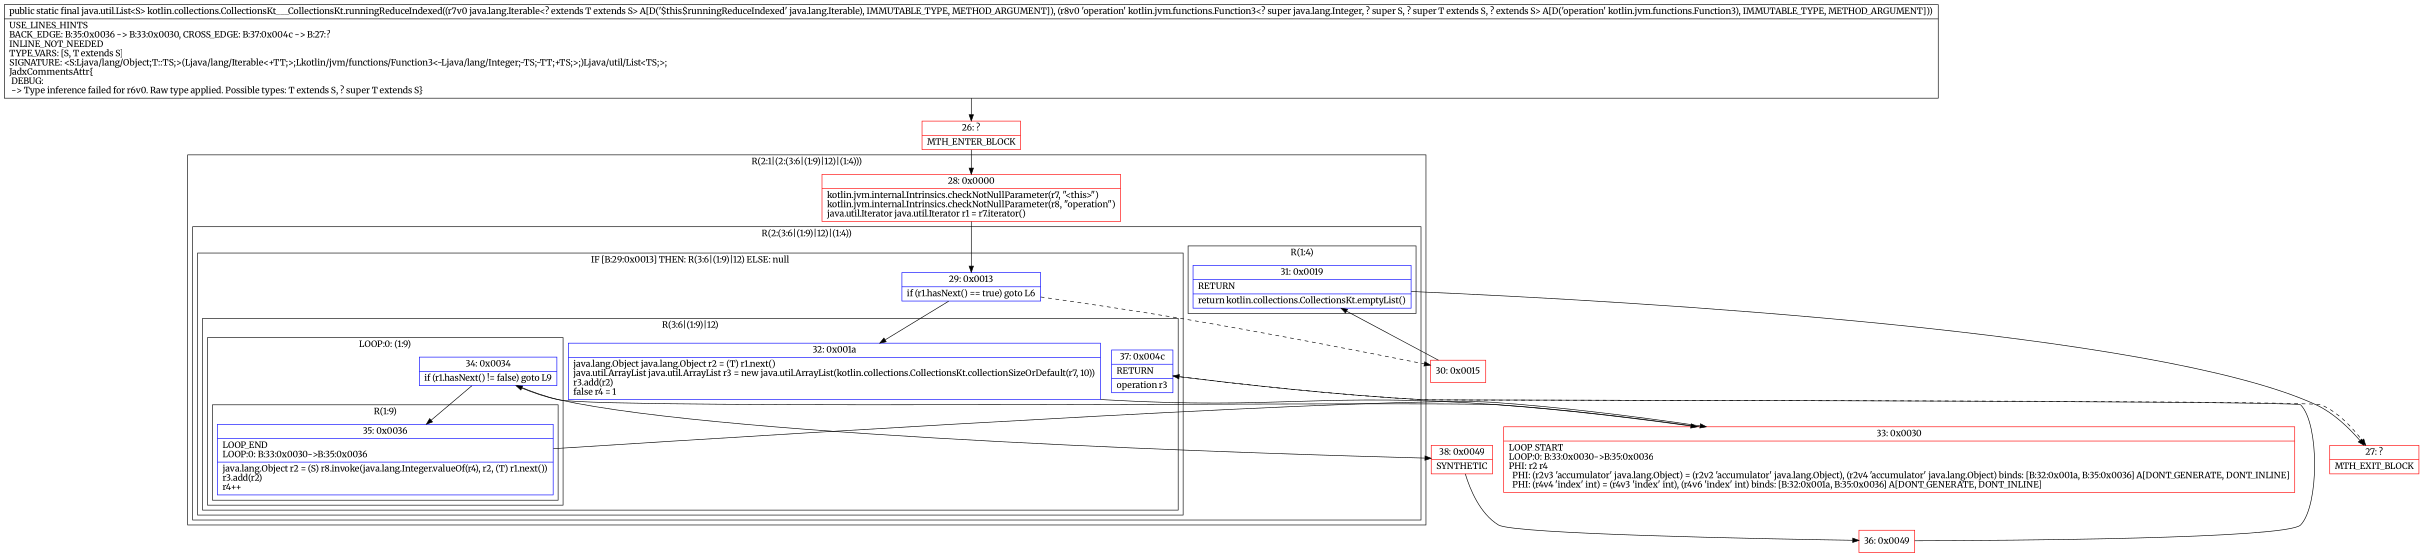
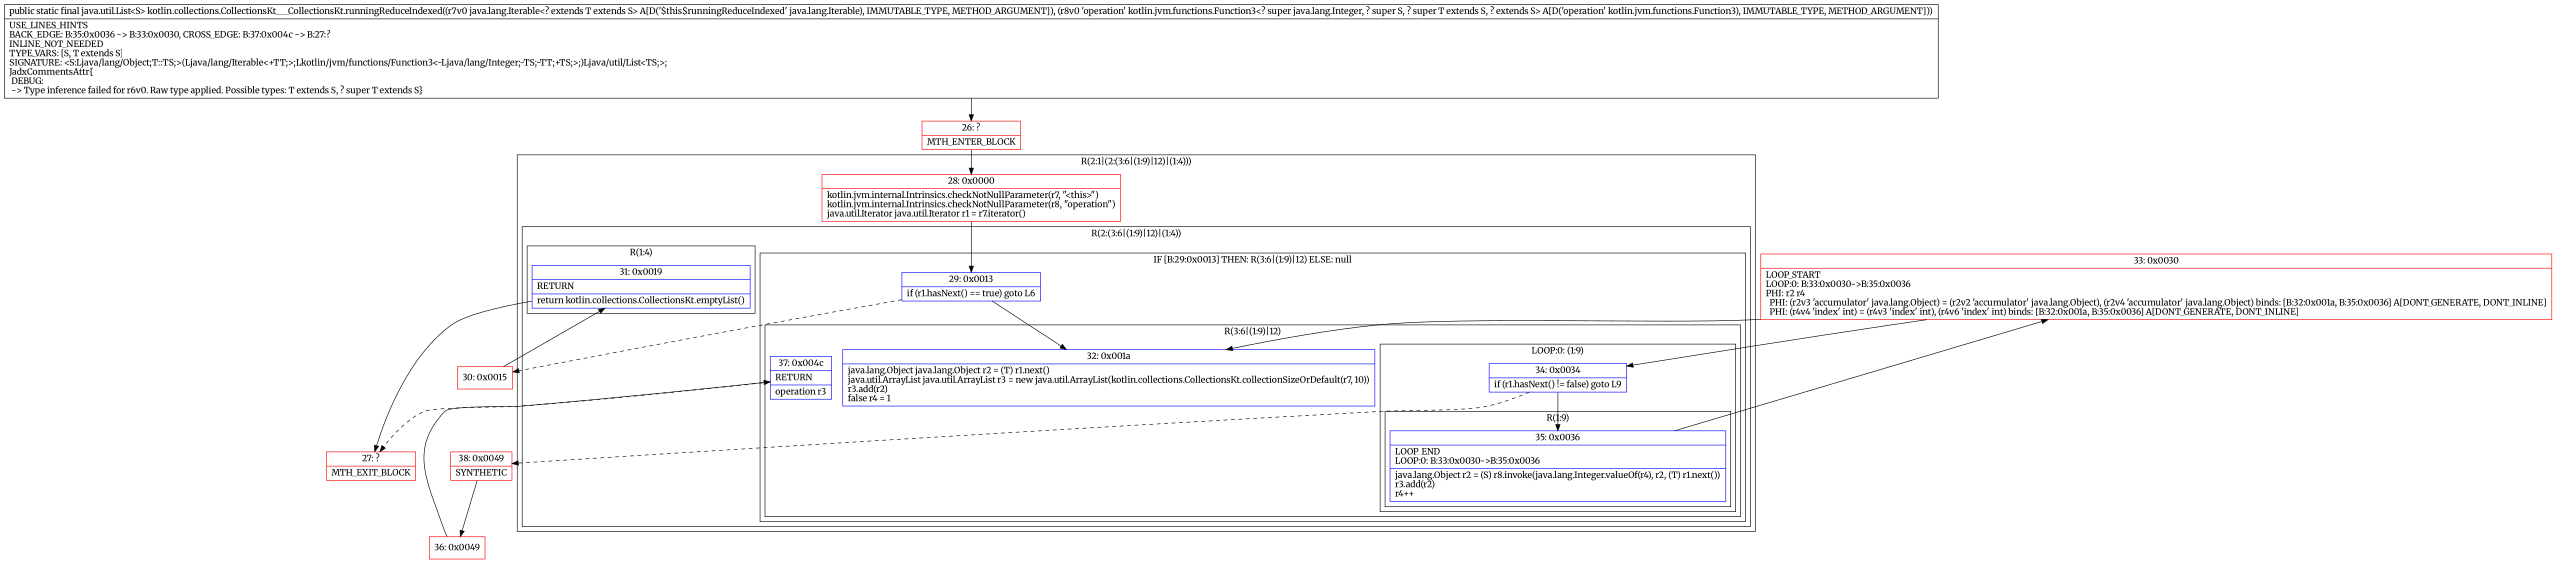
(1396, 400) -> (1495, 321)
(969, 440) -> (1025, 432)
